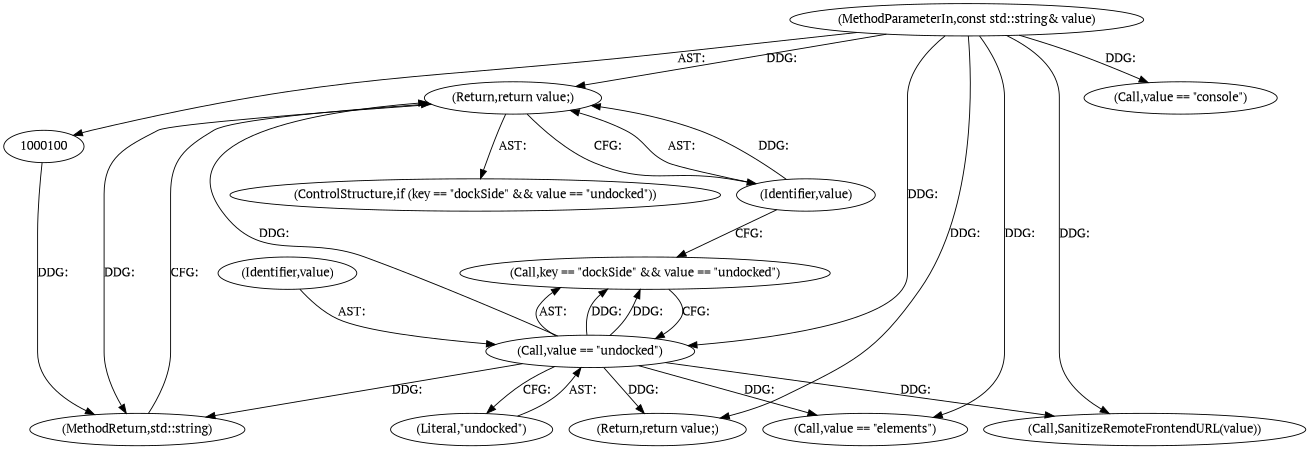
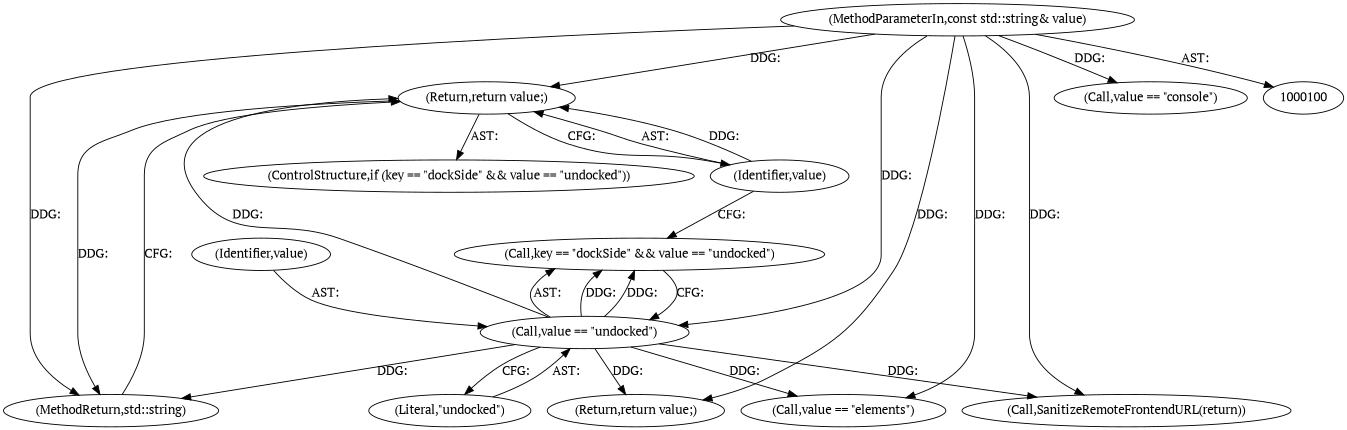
(38, 298) -> (255, 56)
(1145, 430) -> (1126, 411)
